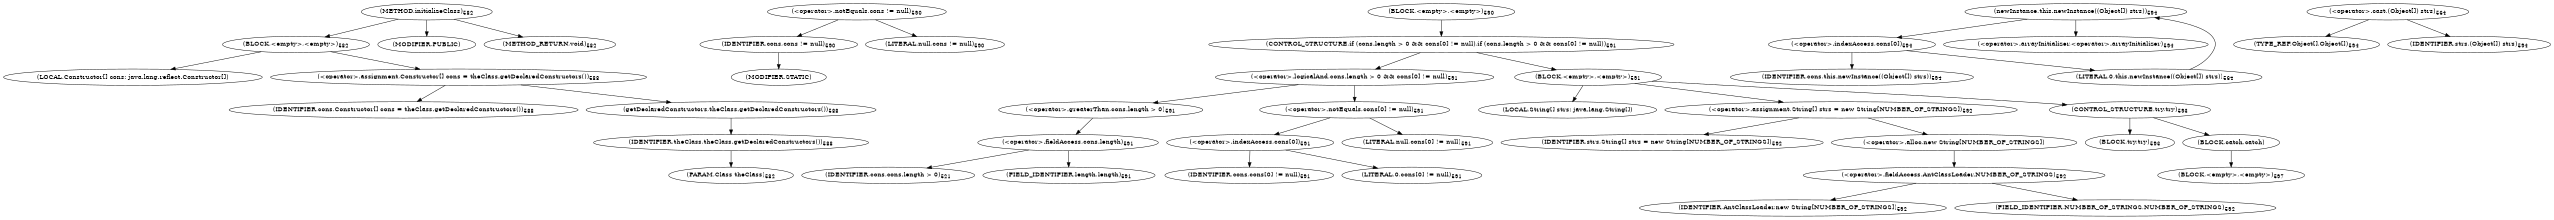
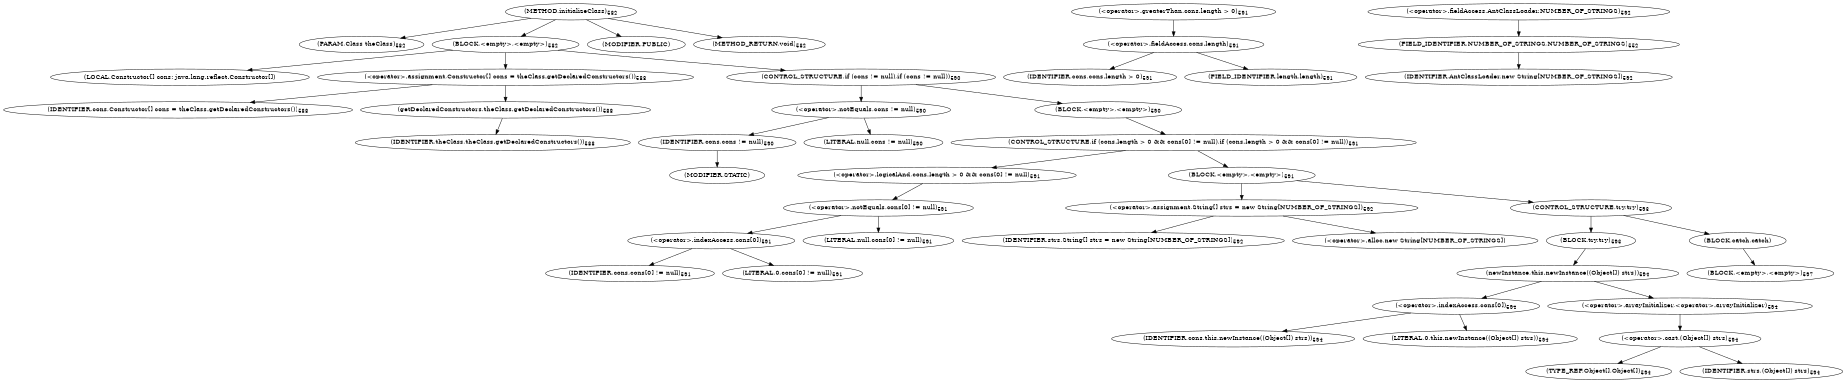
(2441, 11) -> (1733, 338)
(2208, 33) -> (1581, 255)
none -> (861, 77)
(2228, 77) -> (1544, 338)
(1228, 94) -> none
(1568, 110) -> none
(731, 157) -> (468, 28)
(1954, 157) -> none
(946, 175) -> (1148, 77)
(1876, 191) -> (1519, 59)
(2230, 207) -> (1633, 44)
none -> (1680, 320)
